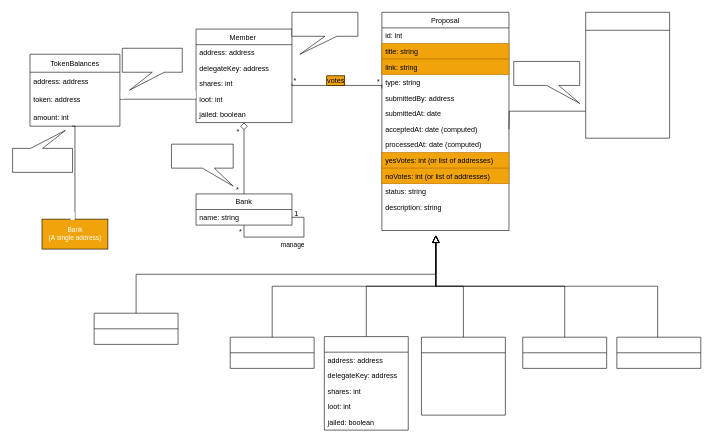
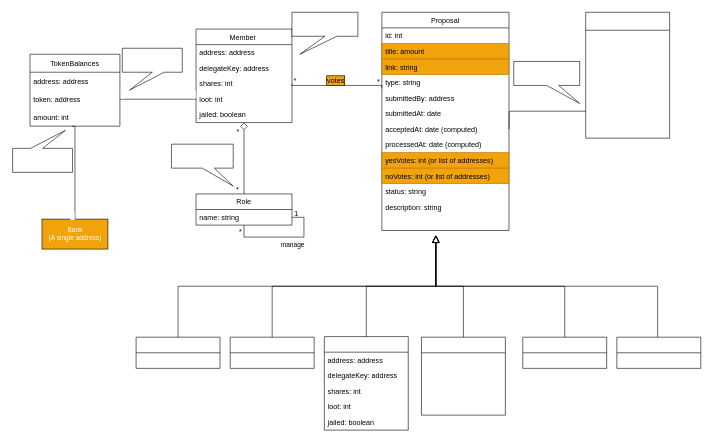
(407, 52) -> (408, 52)
(244, 202) -> (244, 202)
(136, 329) -> (178, 353)
